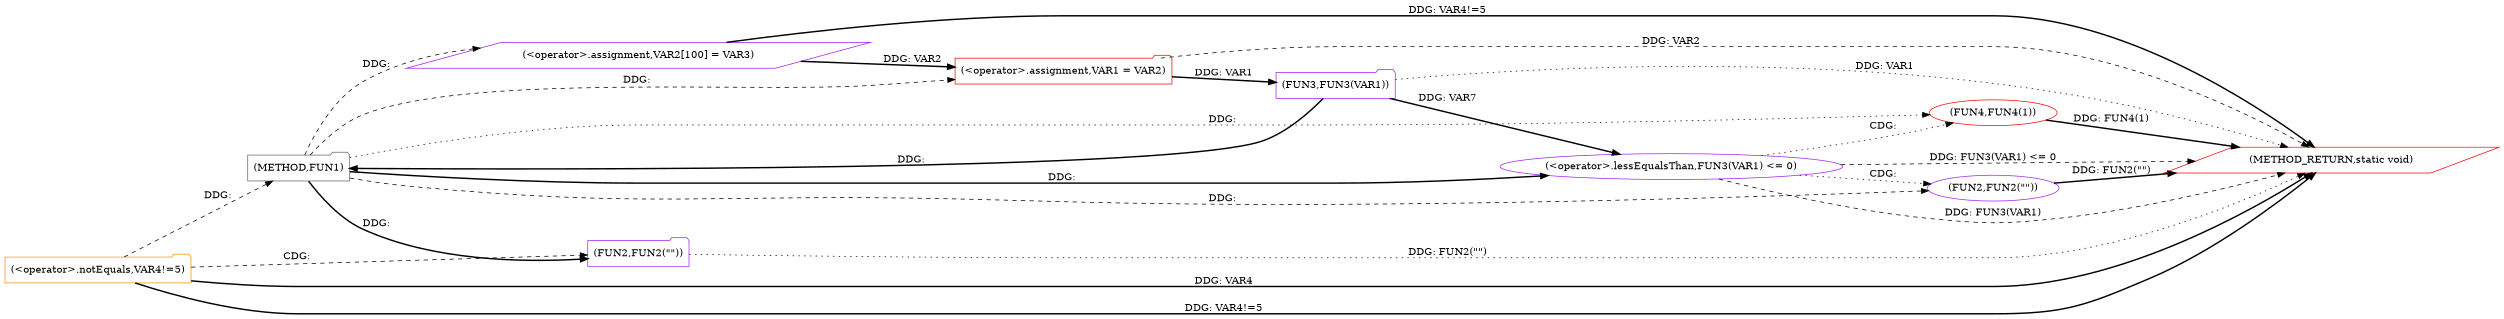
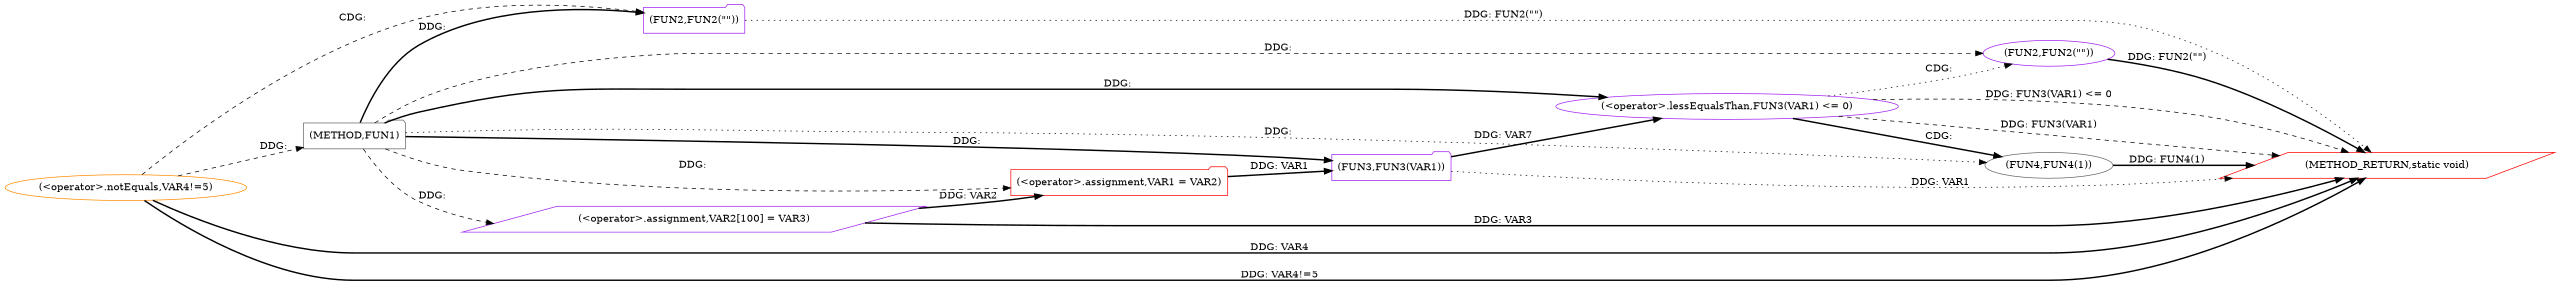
(1448, 10) -> (1503, 220)
(1740, 47) -> none
(1993, 113) -> (2049, 165)
(1854, 142) -> (1893, 137)
(848, 166) -> (865, 145)
(98, 270) -> (126, 188)
